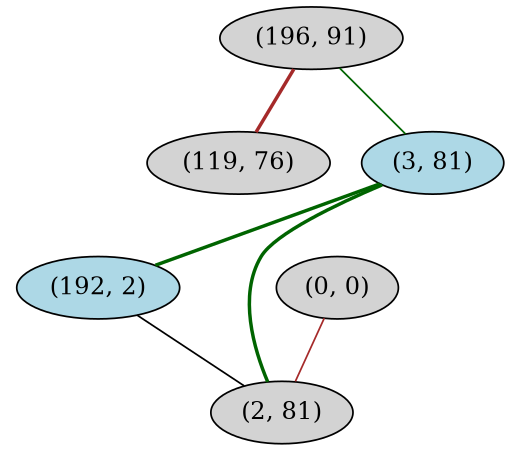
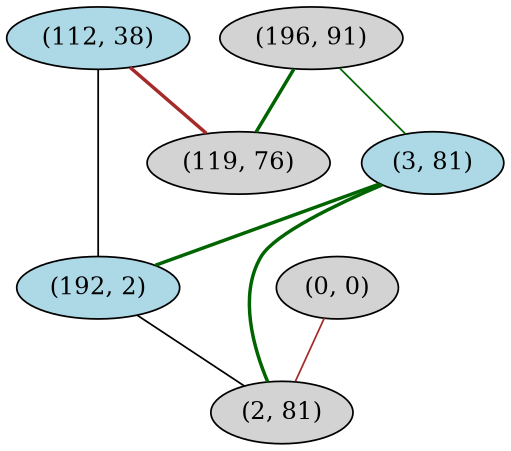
none -> (98, 38)
(275, 101) -> (275, 101)
